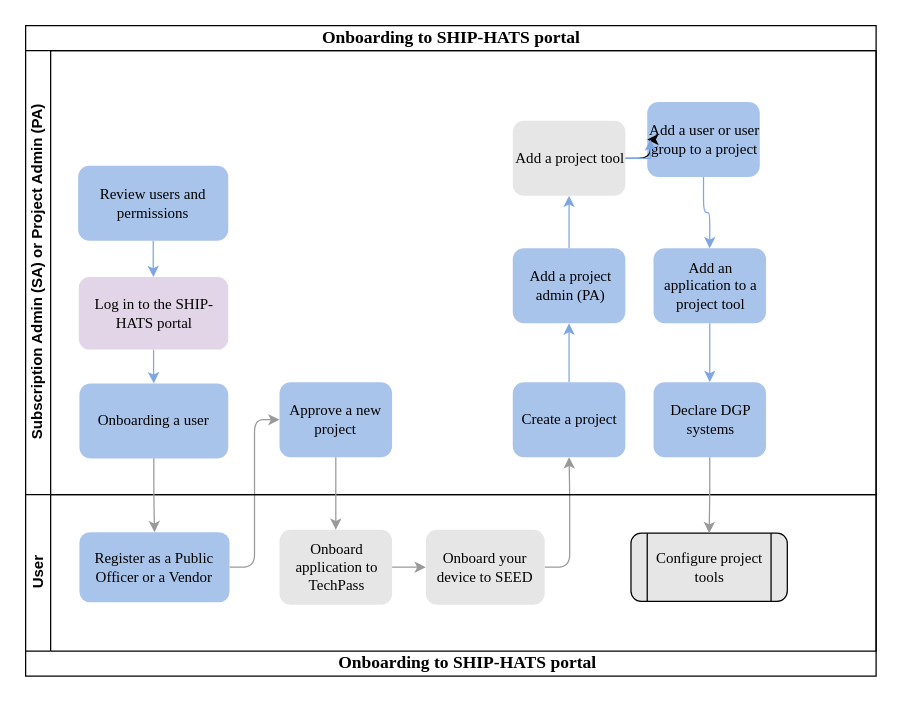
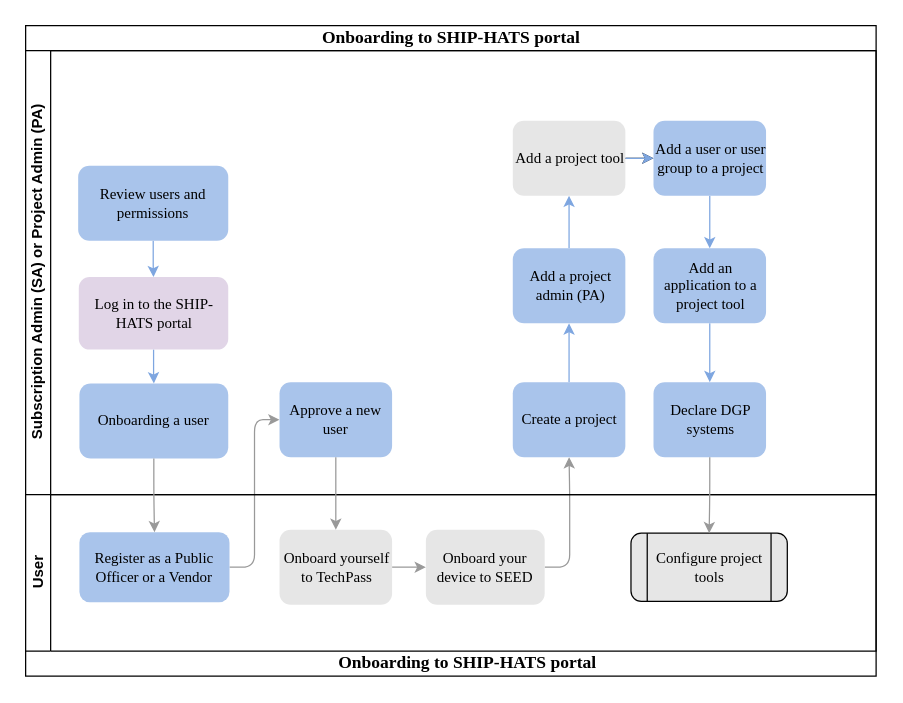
(703, 139) -> (709, 158)
(336, 419) -> (336, 419)
(337, 567) -> (337, 567)
